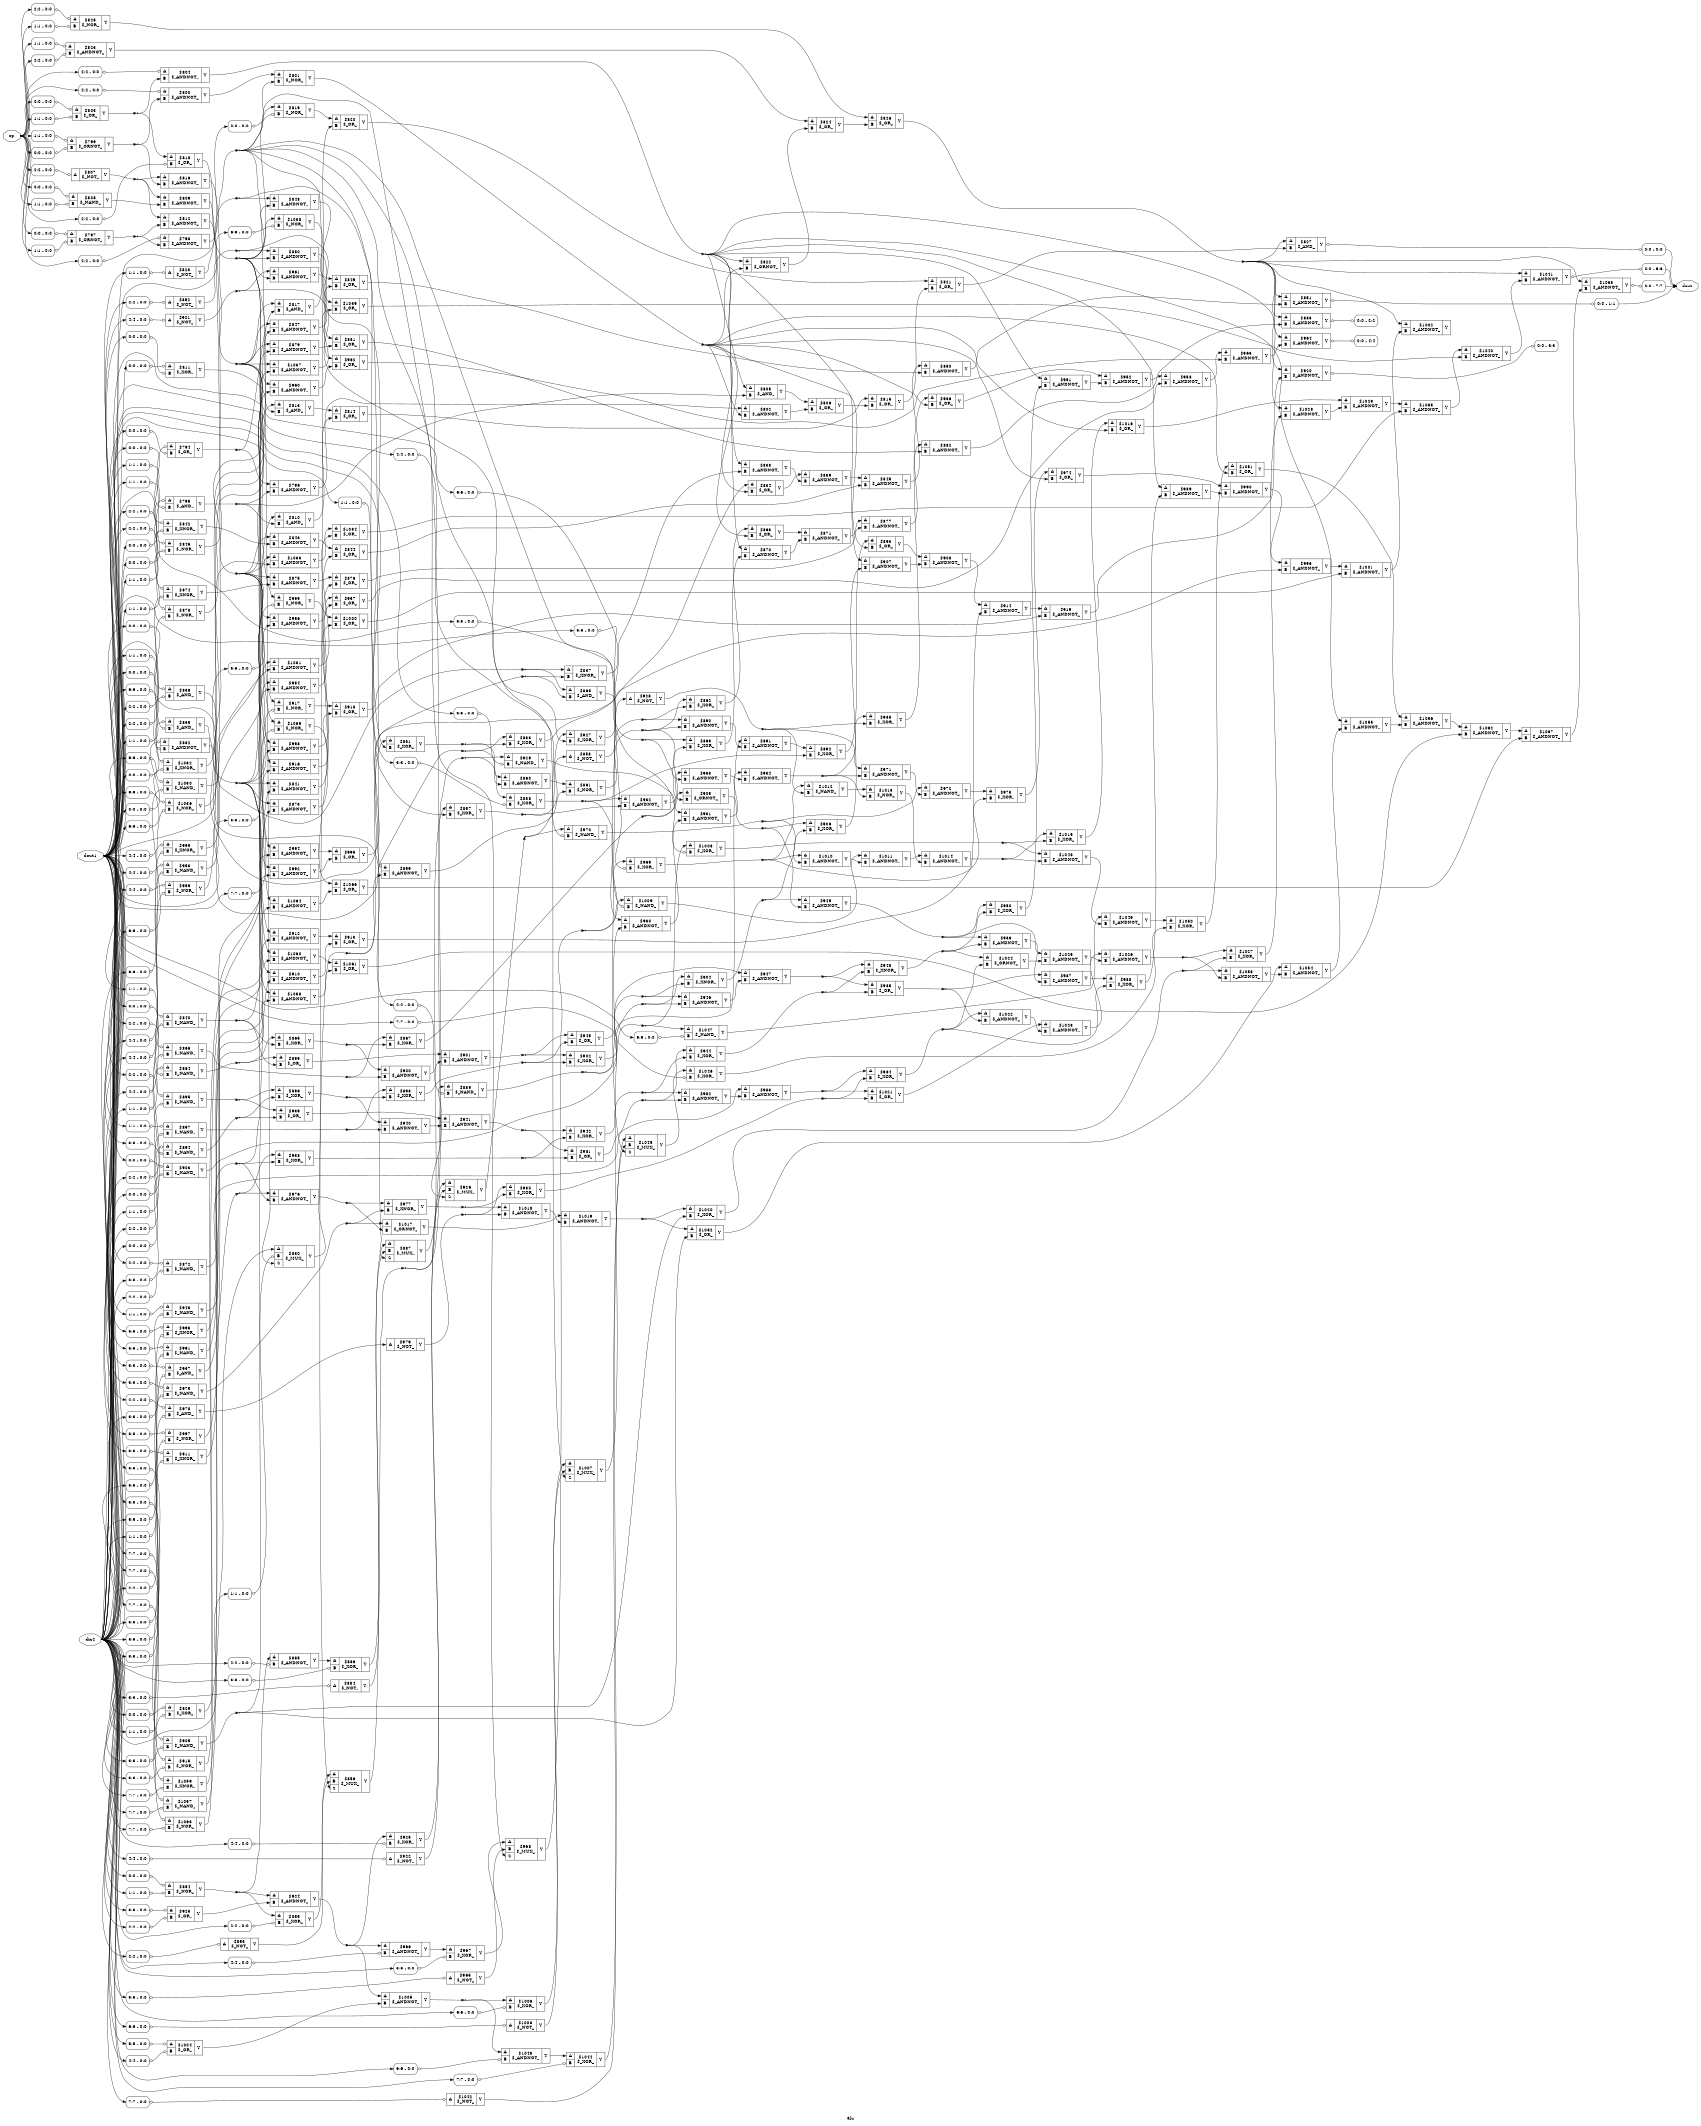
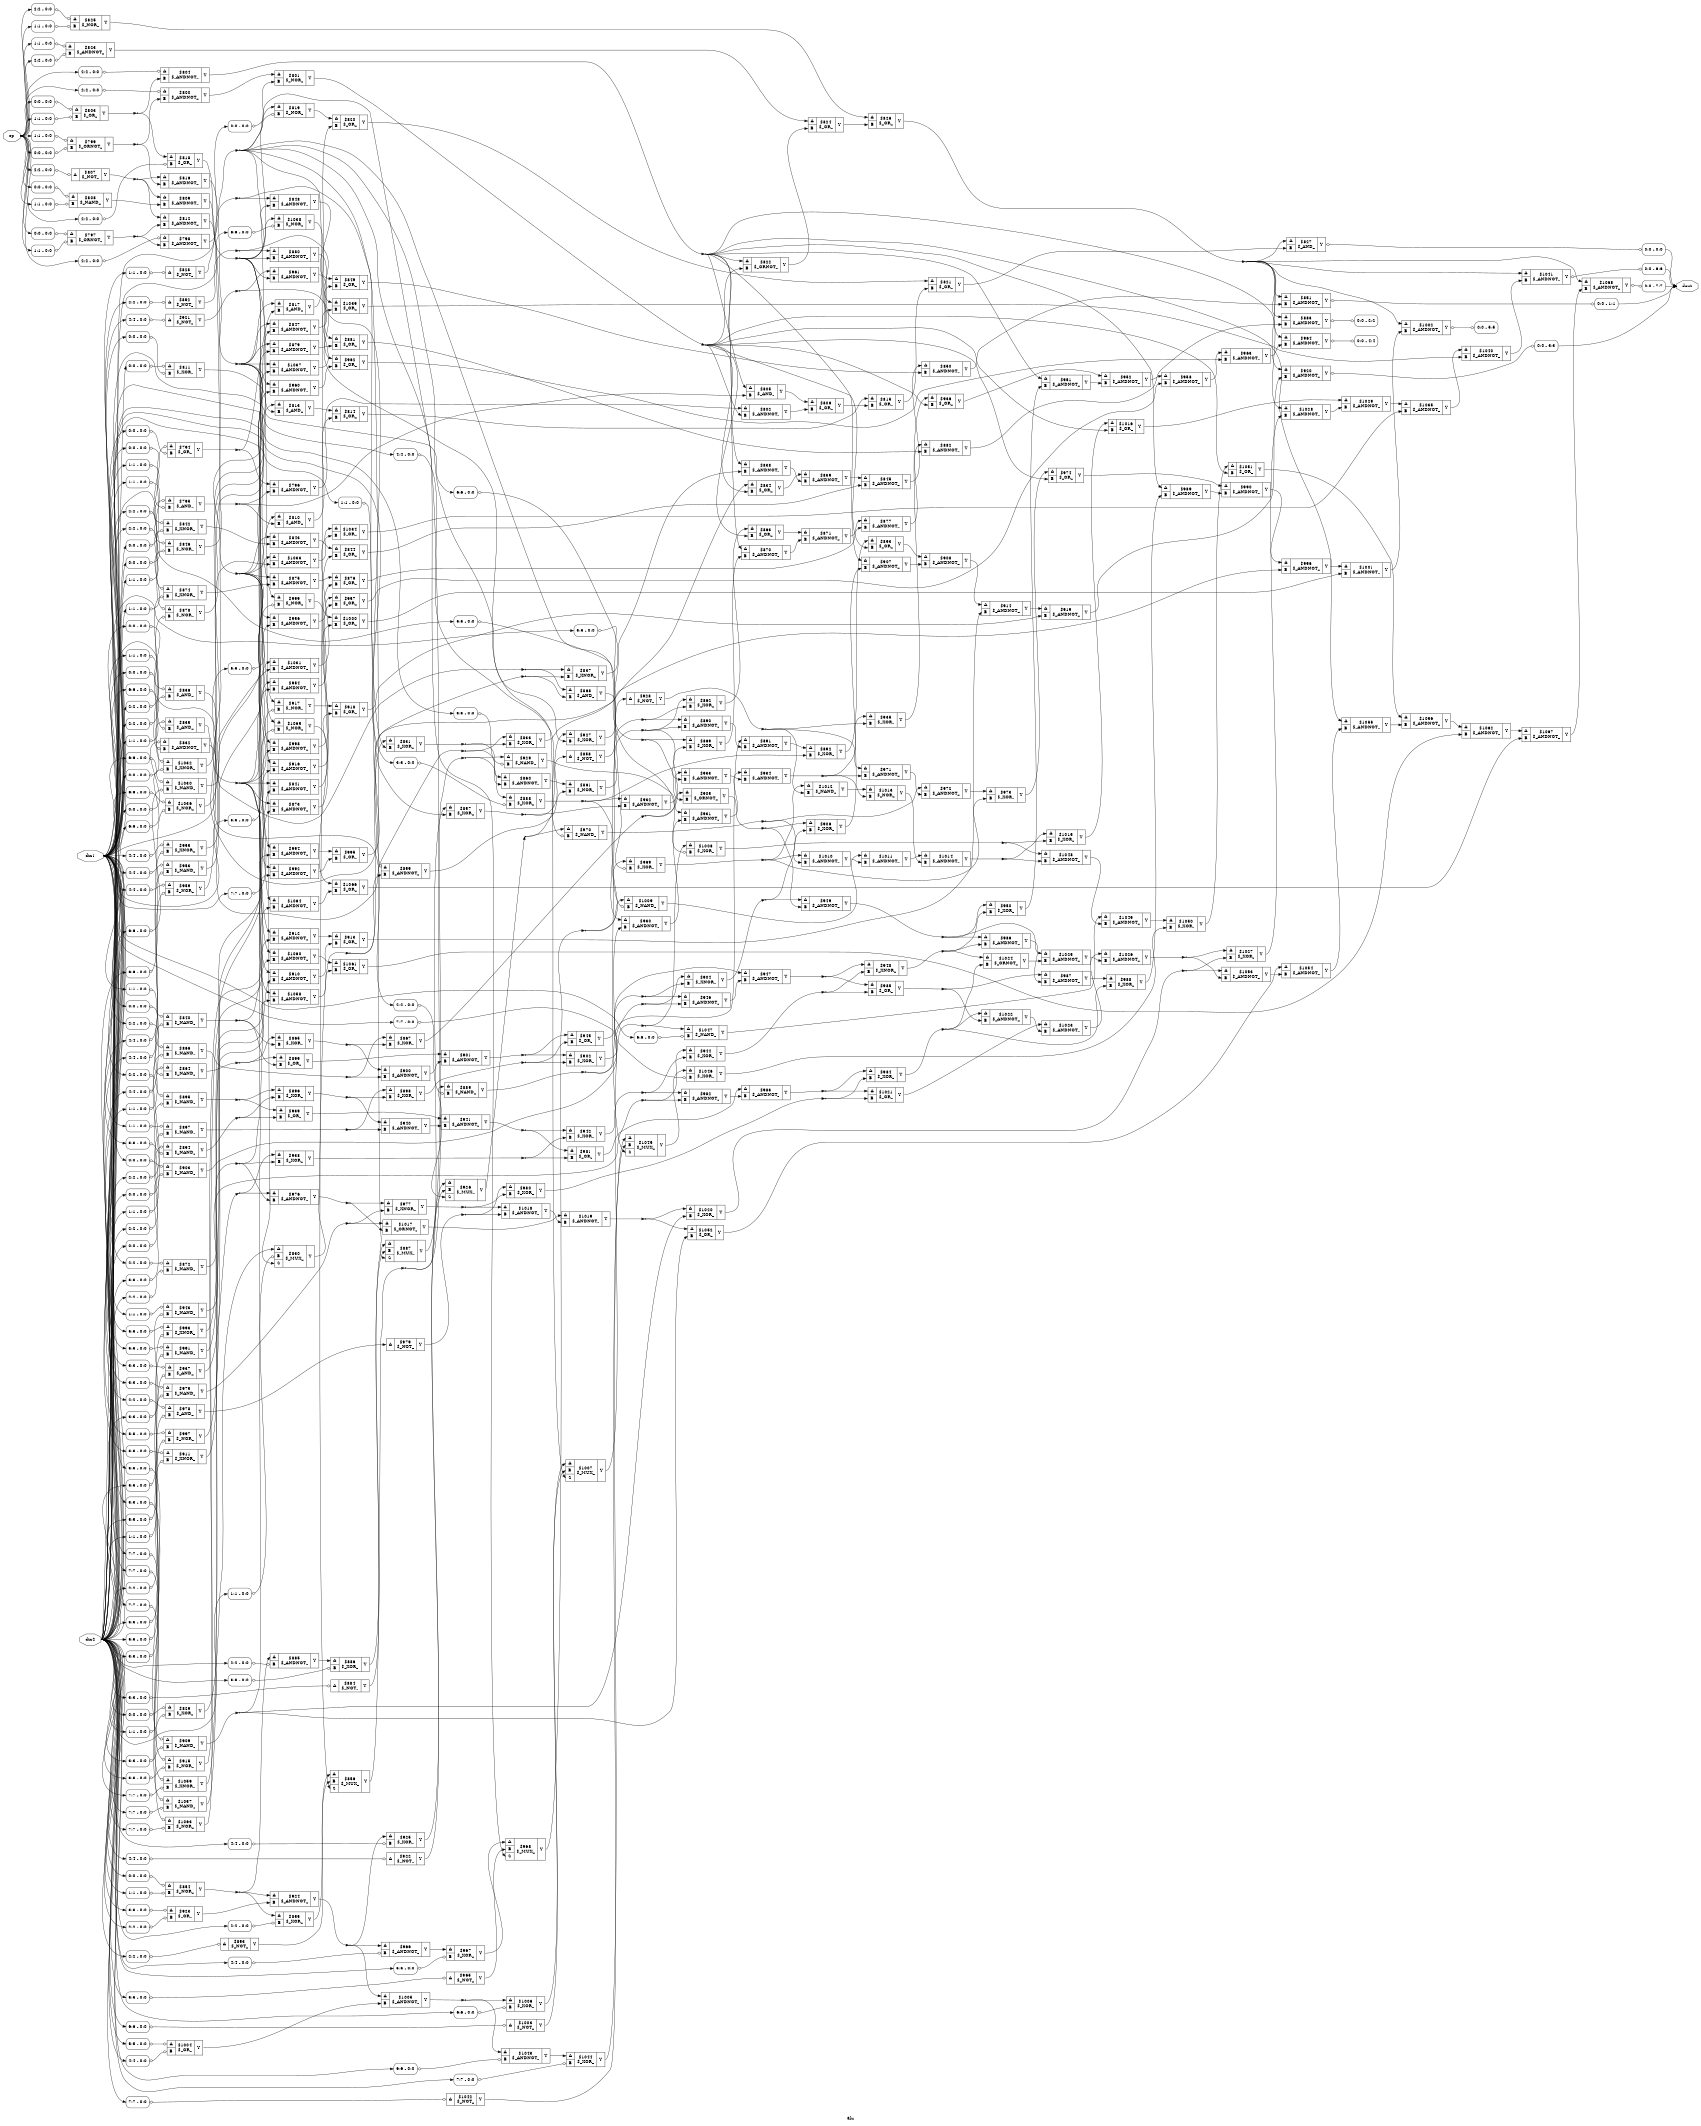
none -> (1486, 328)
none -> (1625, 333)
(90, 856) -> (90, 856)
